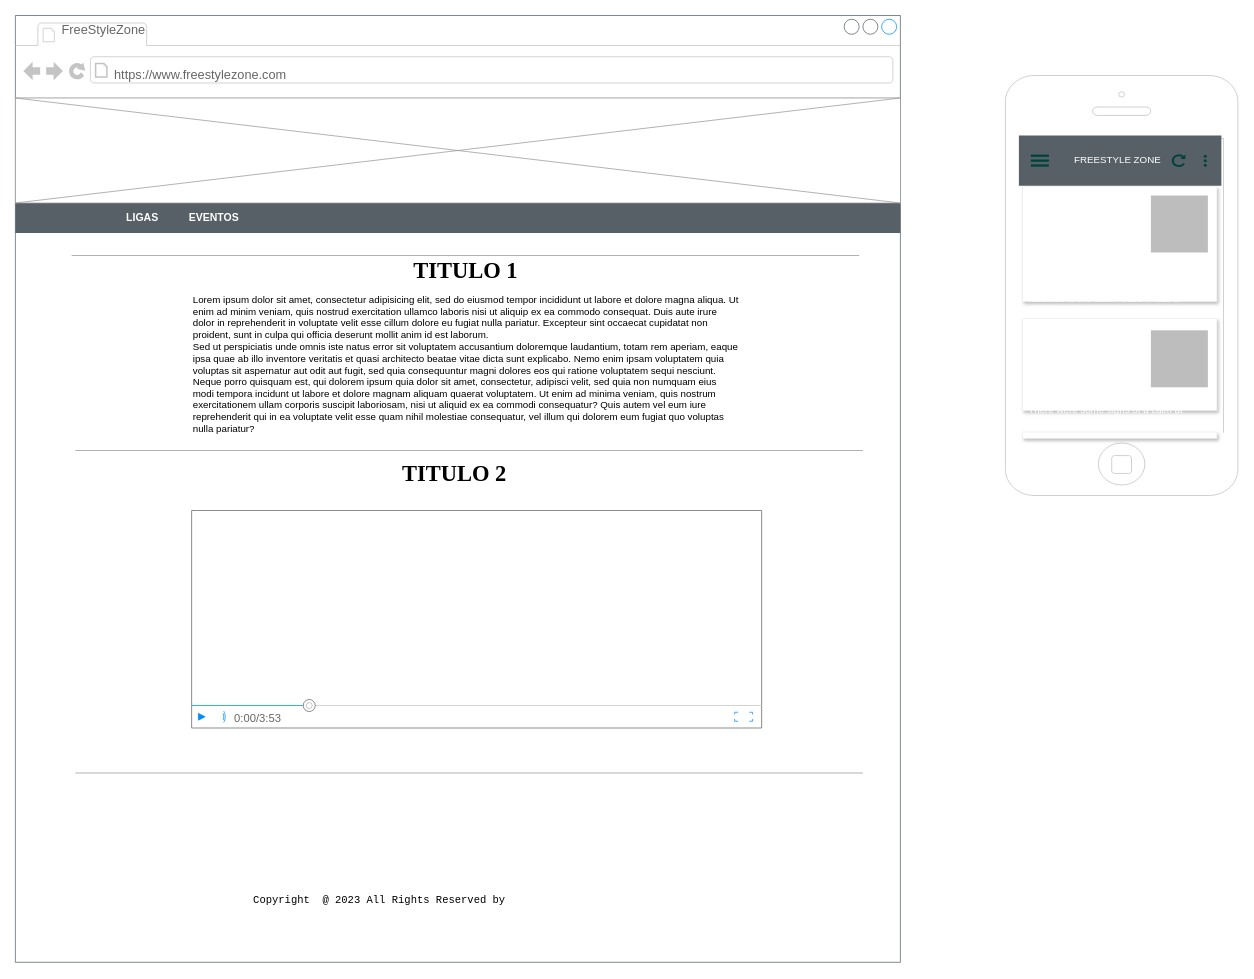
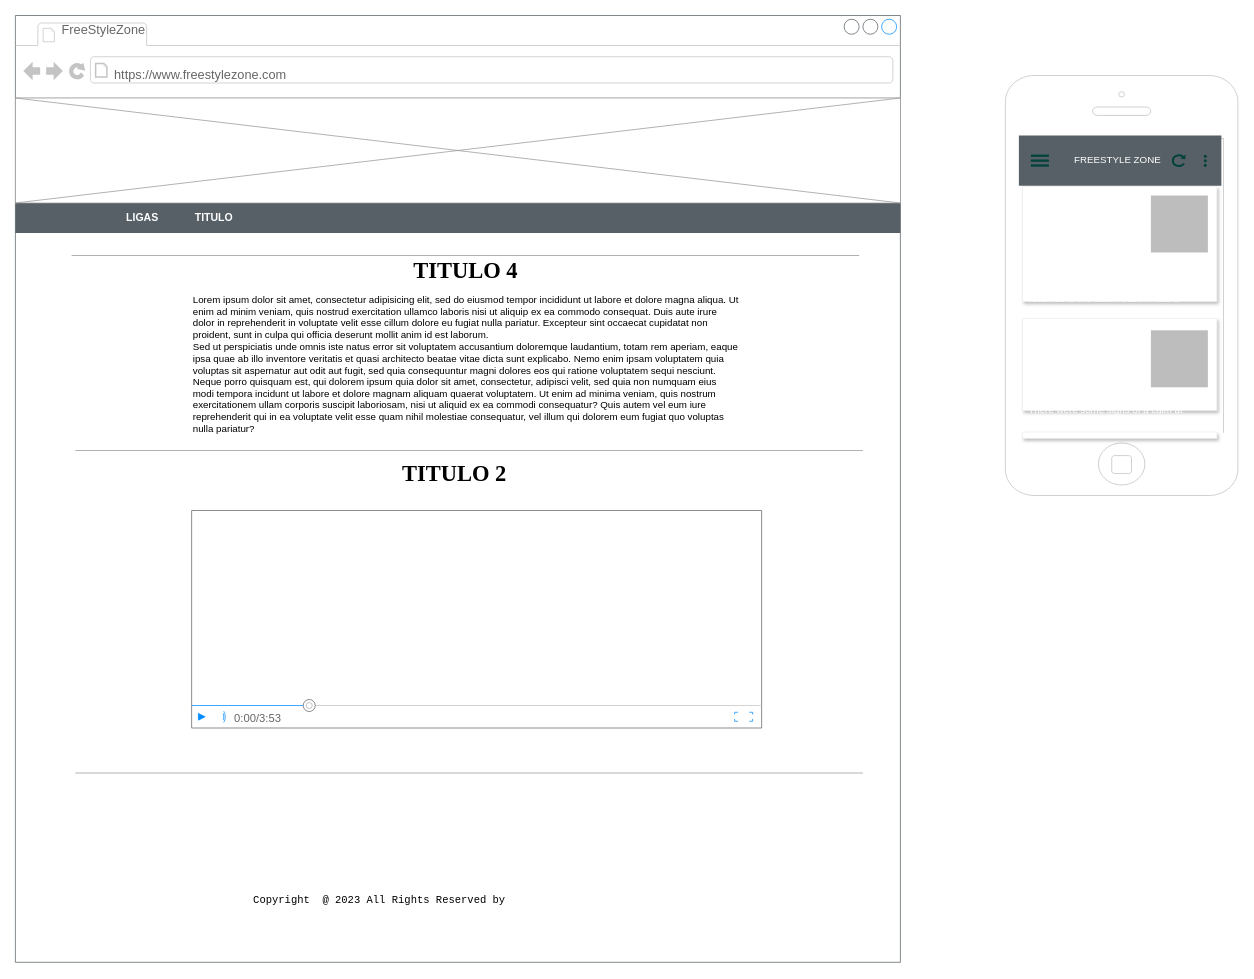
(214, 218) -> (214, 218)
(466, 271) -> (466, 271)
